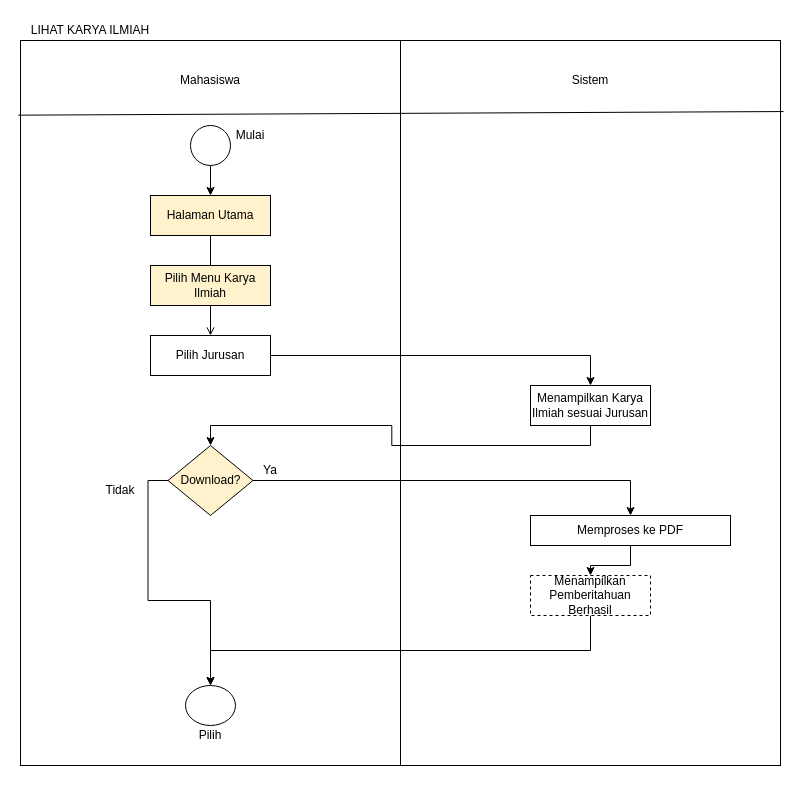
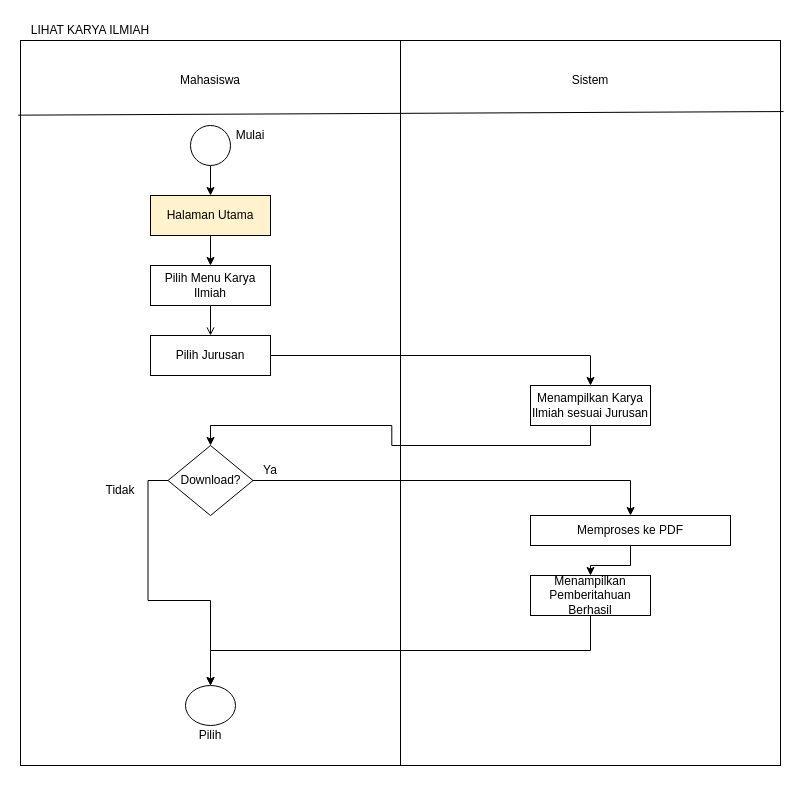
(211, 260) -> (211, 257)
(211, 286) -> (211, 286)
(211, 481) -> (211, 481)
(591, 596) -> (591, 596)
